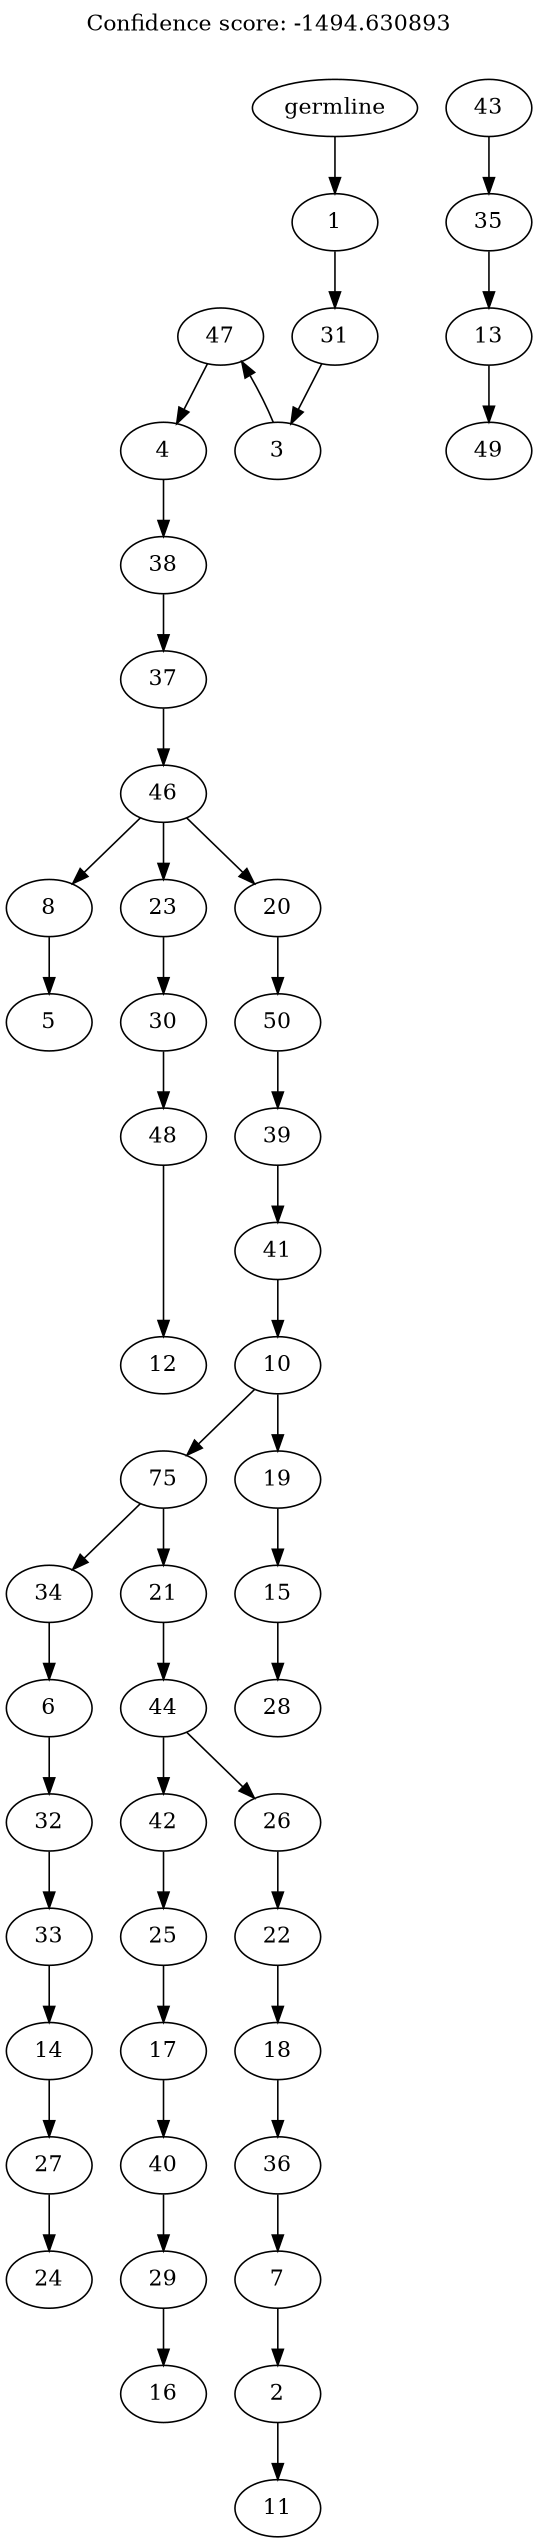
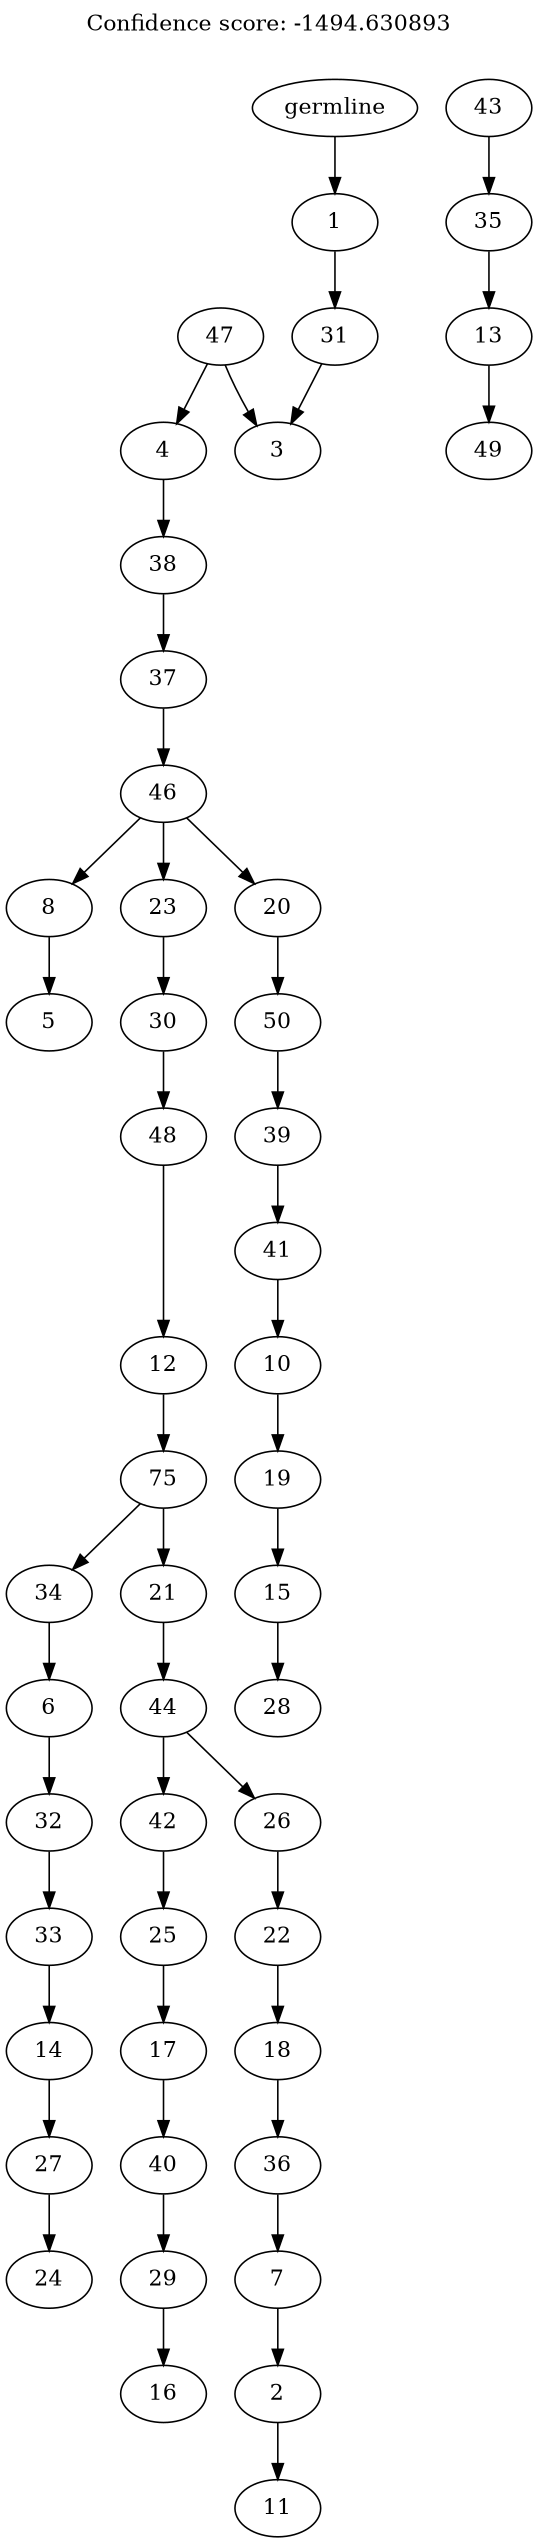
(262, 399) -> (236, 389)
(227, 1417) -> (164, 1415)
